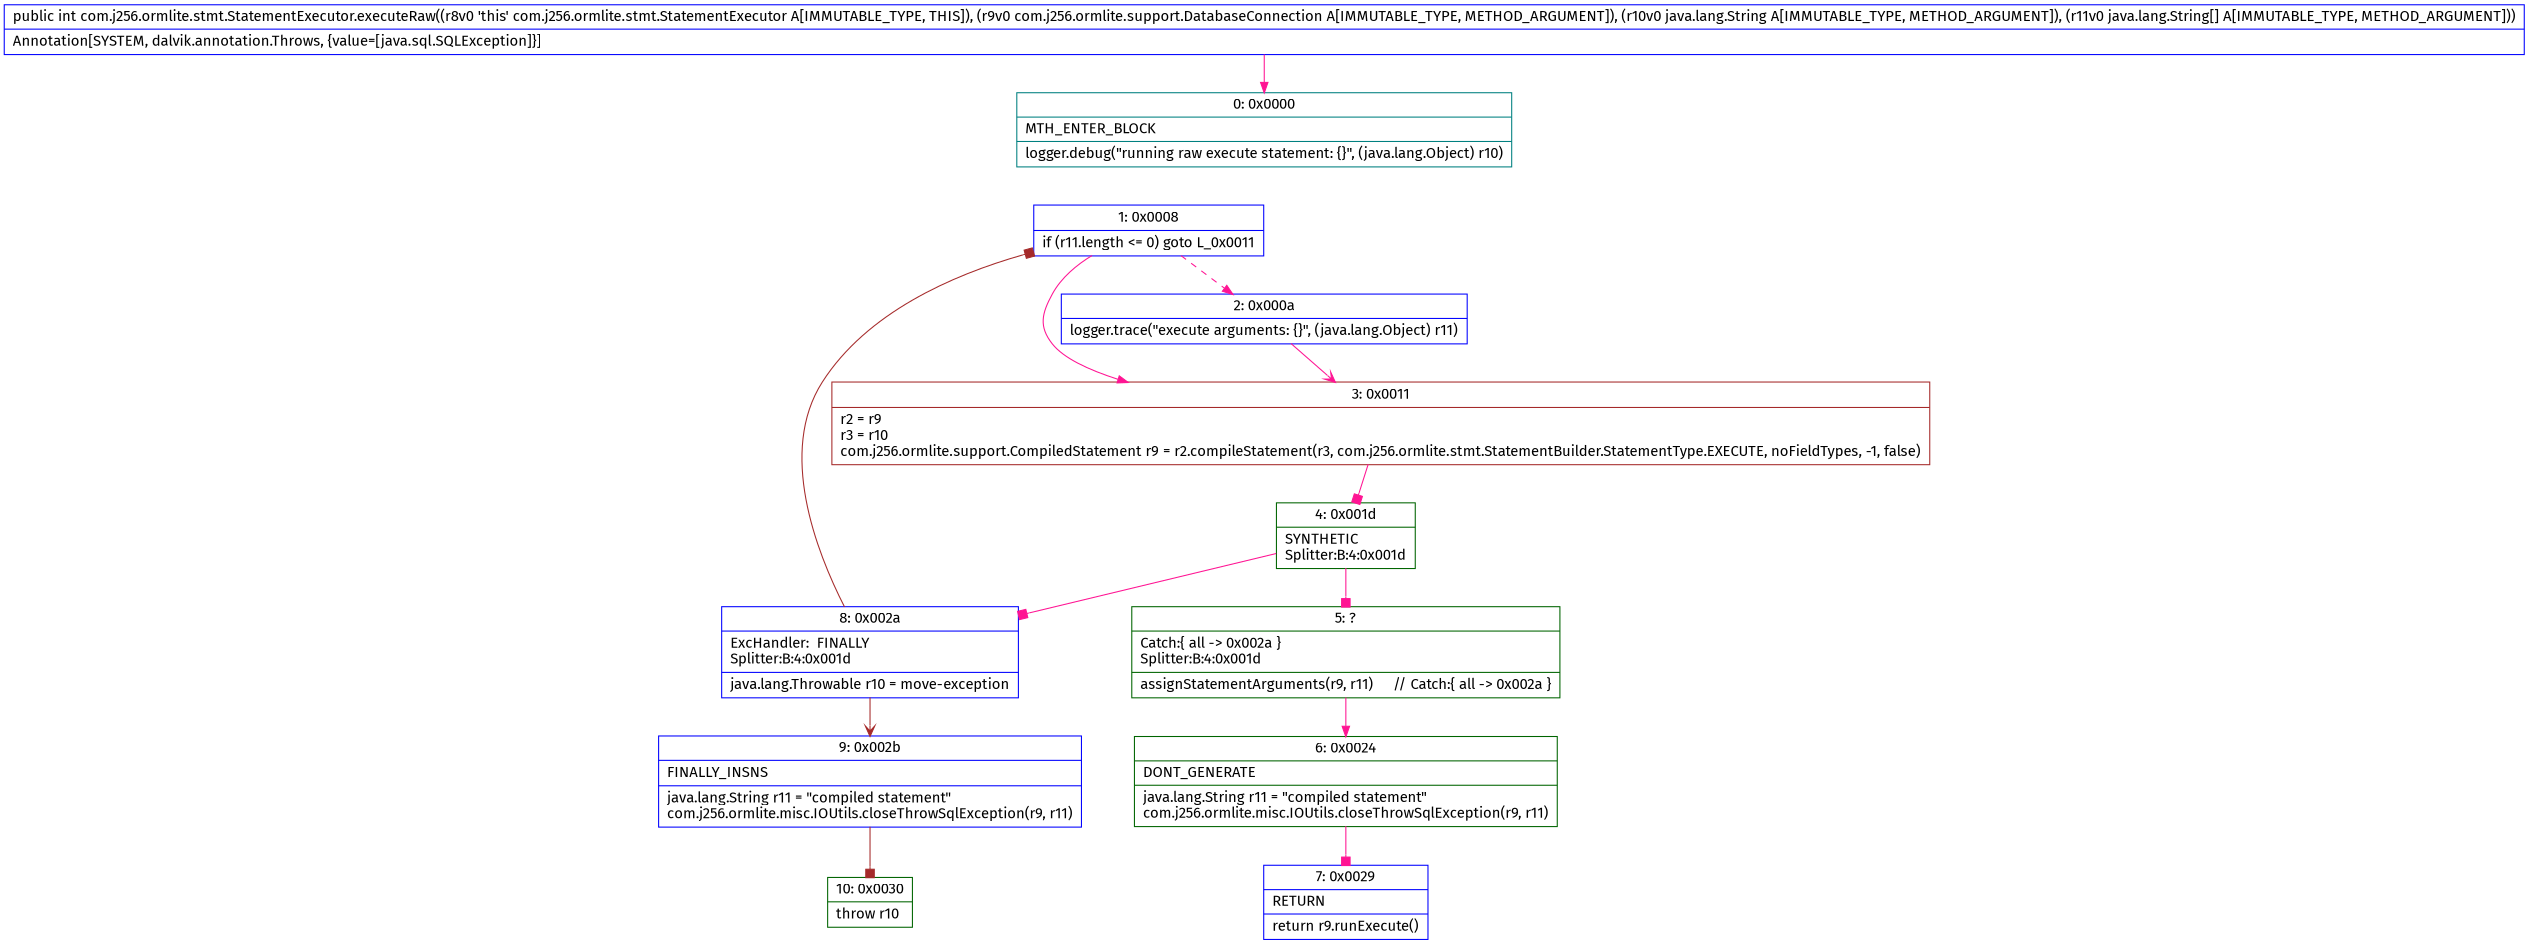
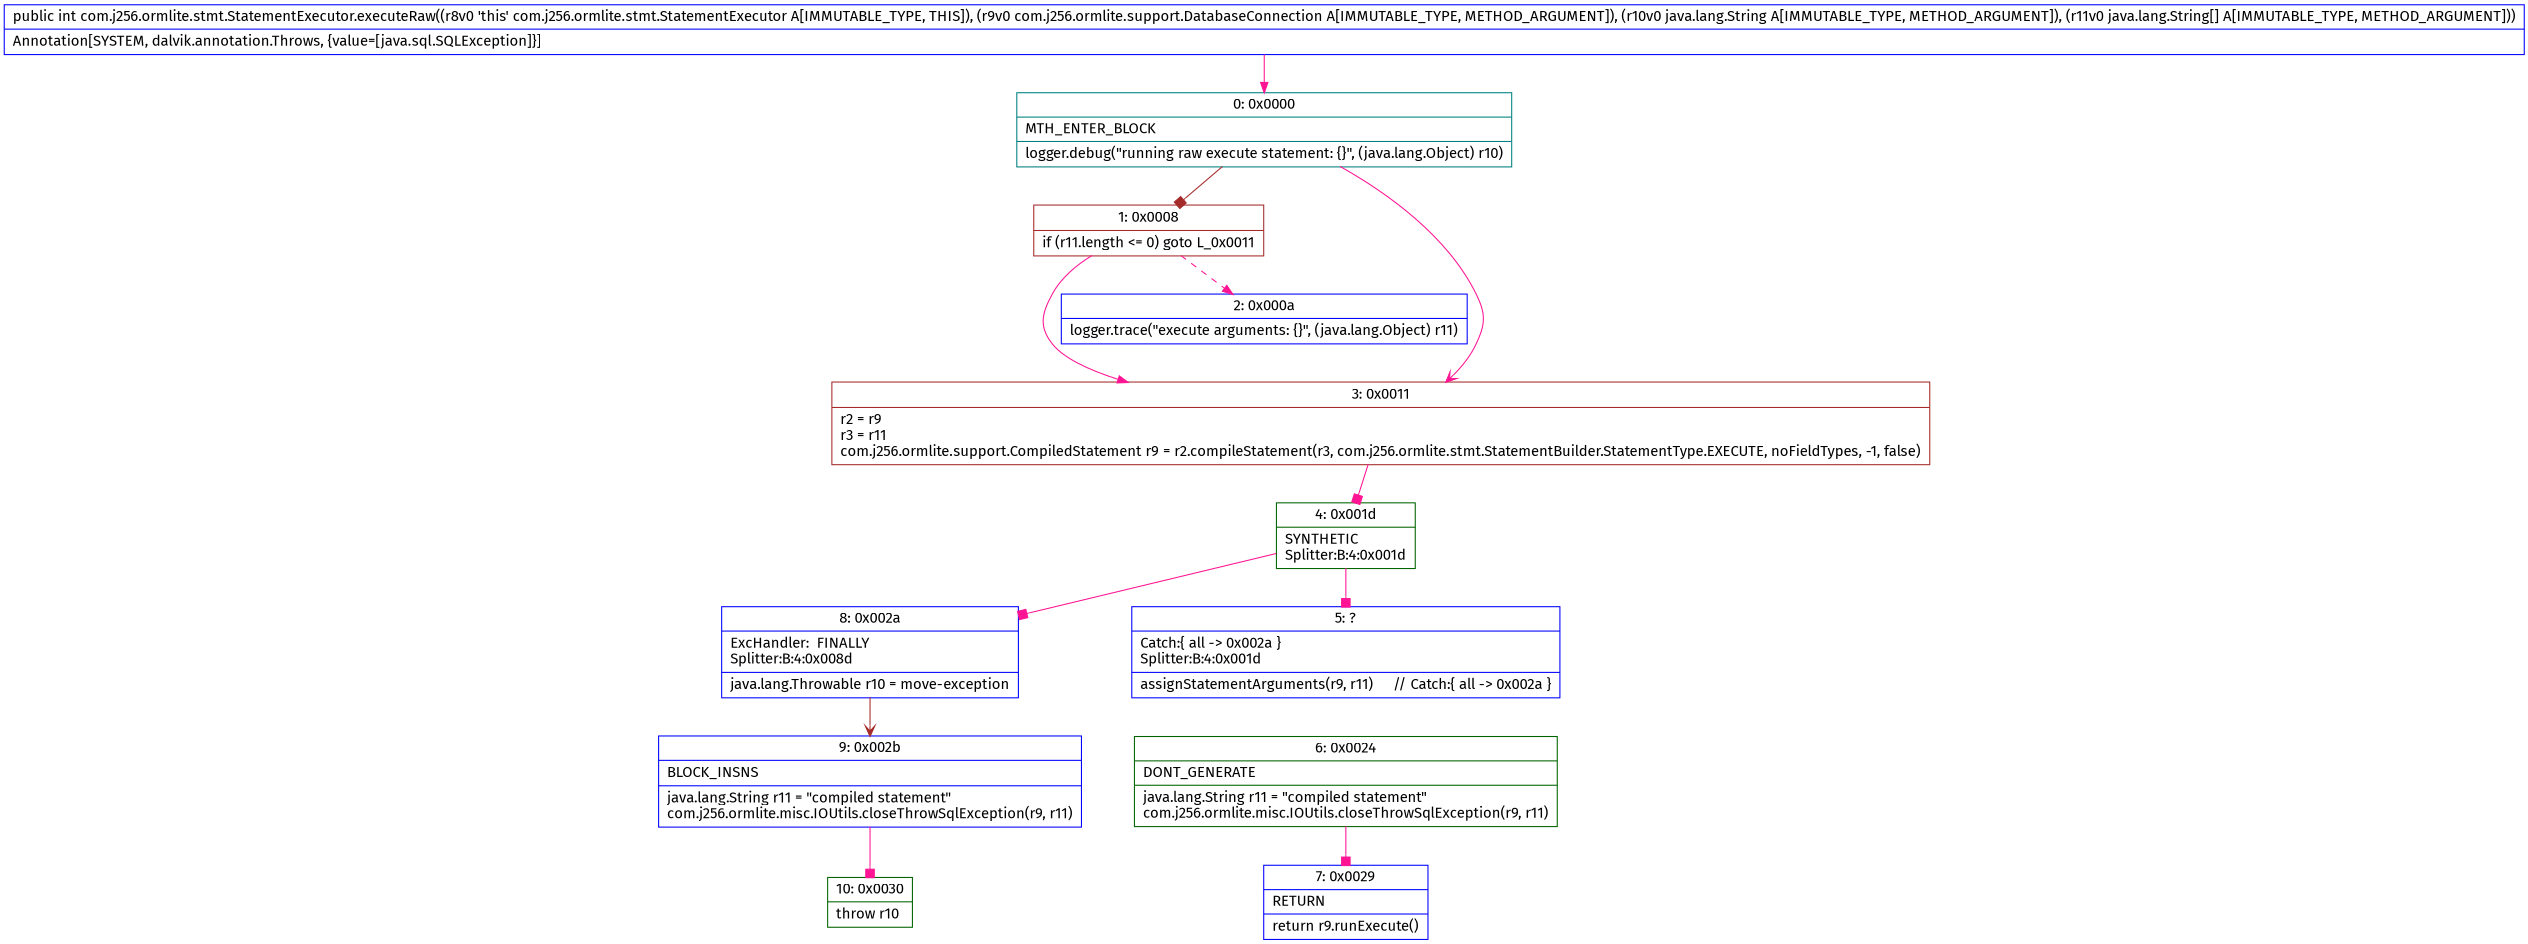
(1149, 230) -> (1149, 230)
(1309, 359) -> (1449, 253)
(824, 379) -> (1204, 182)
(865, 436) -> (864, 436)
(1346, 652) -> (1346, 652)
(791, 659) -> (792, 659)
(1346, 712) -> none
(718, 773) -> (713, 773)
(870, 847) -> (870, 847)
